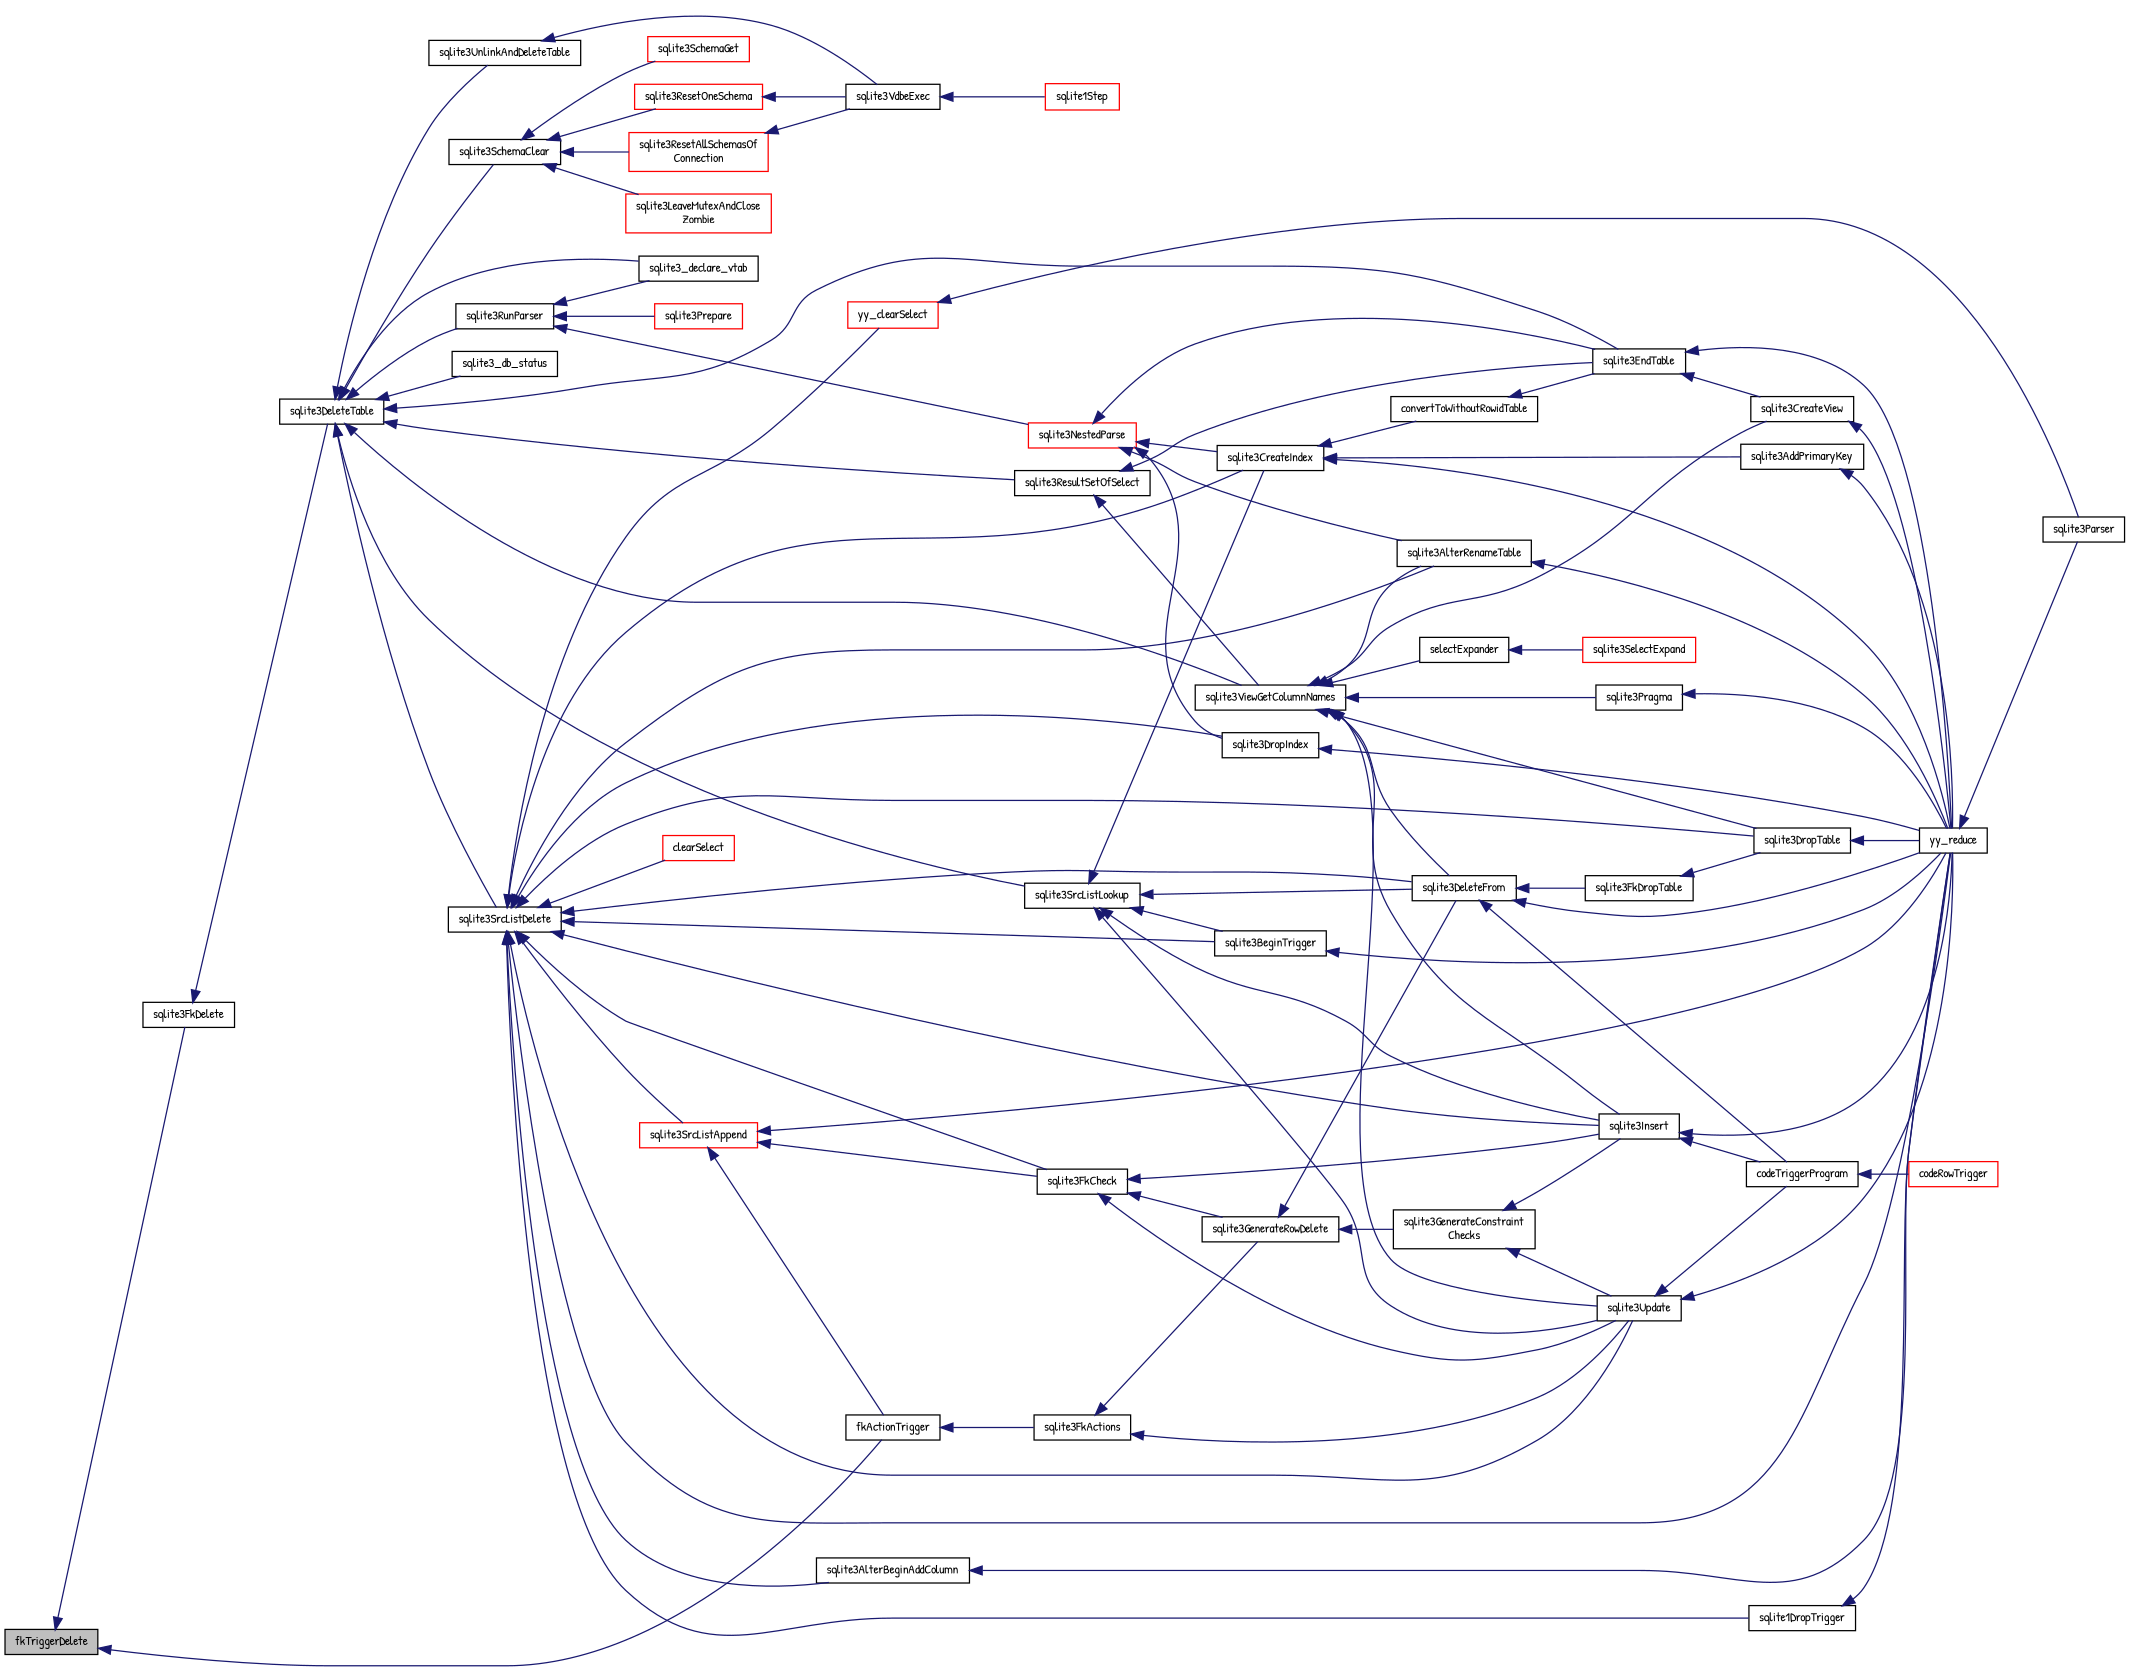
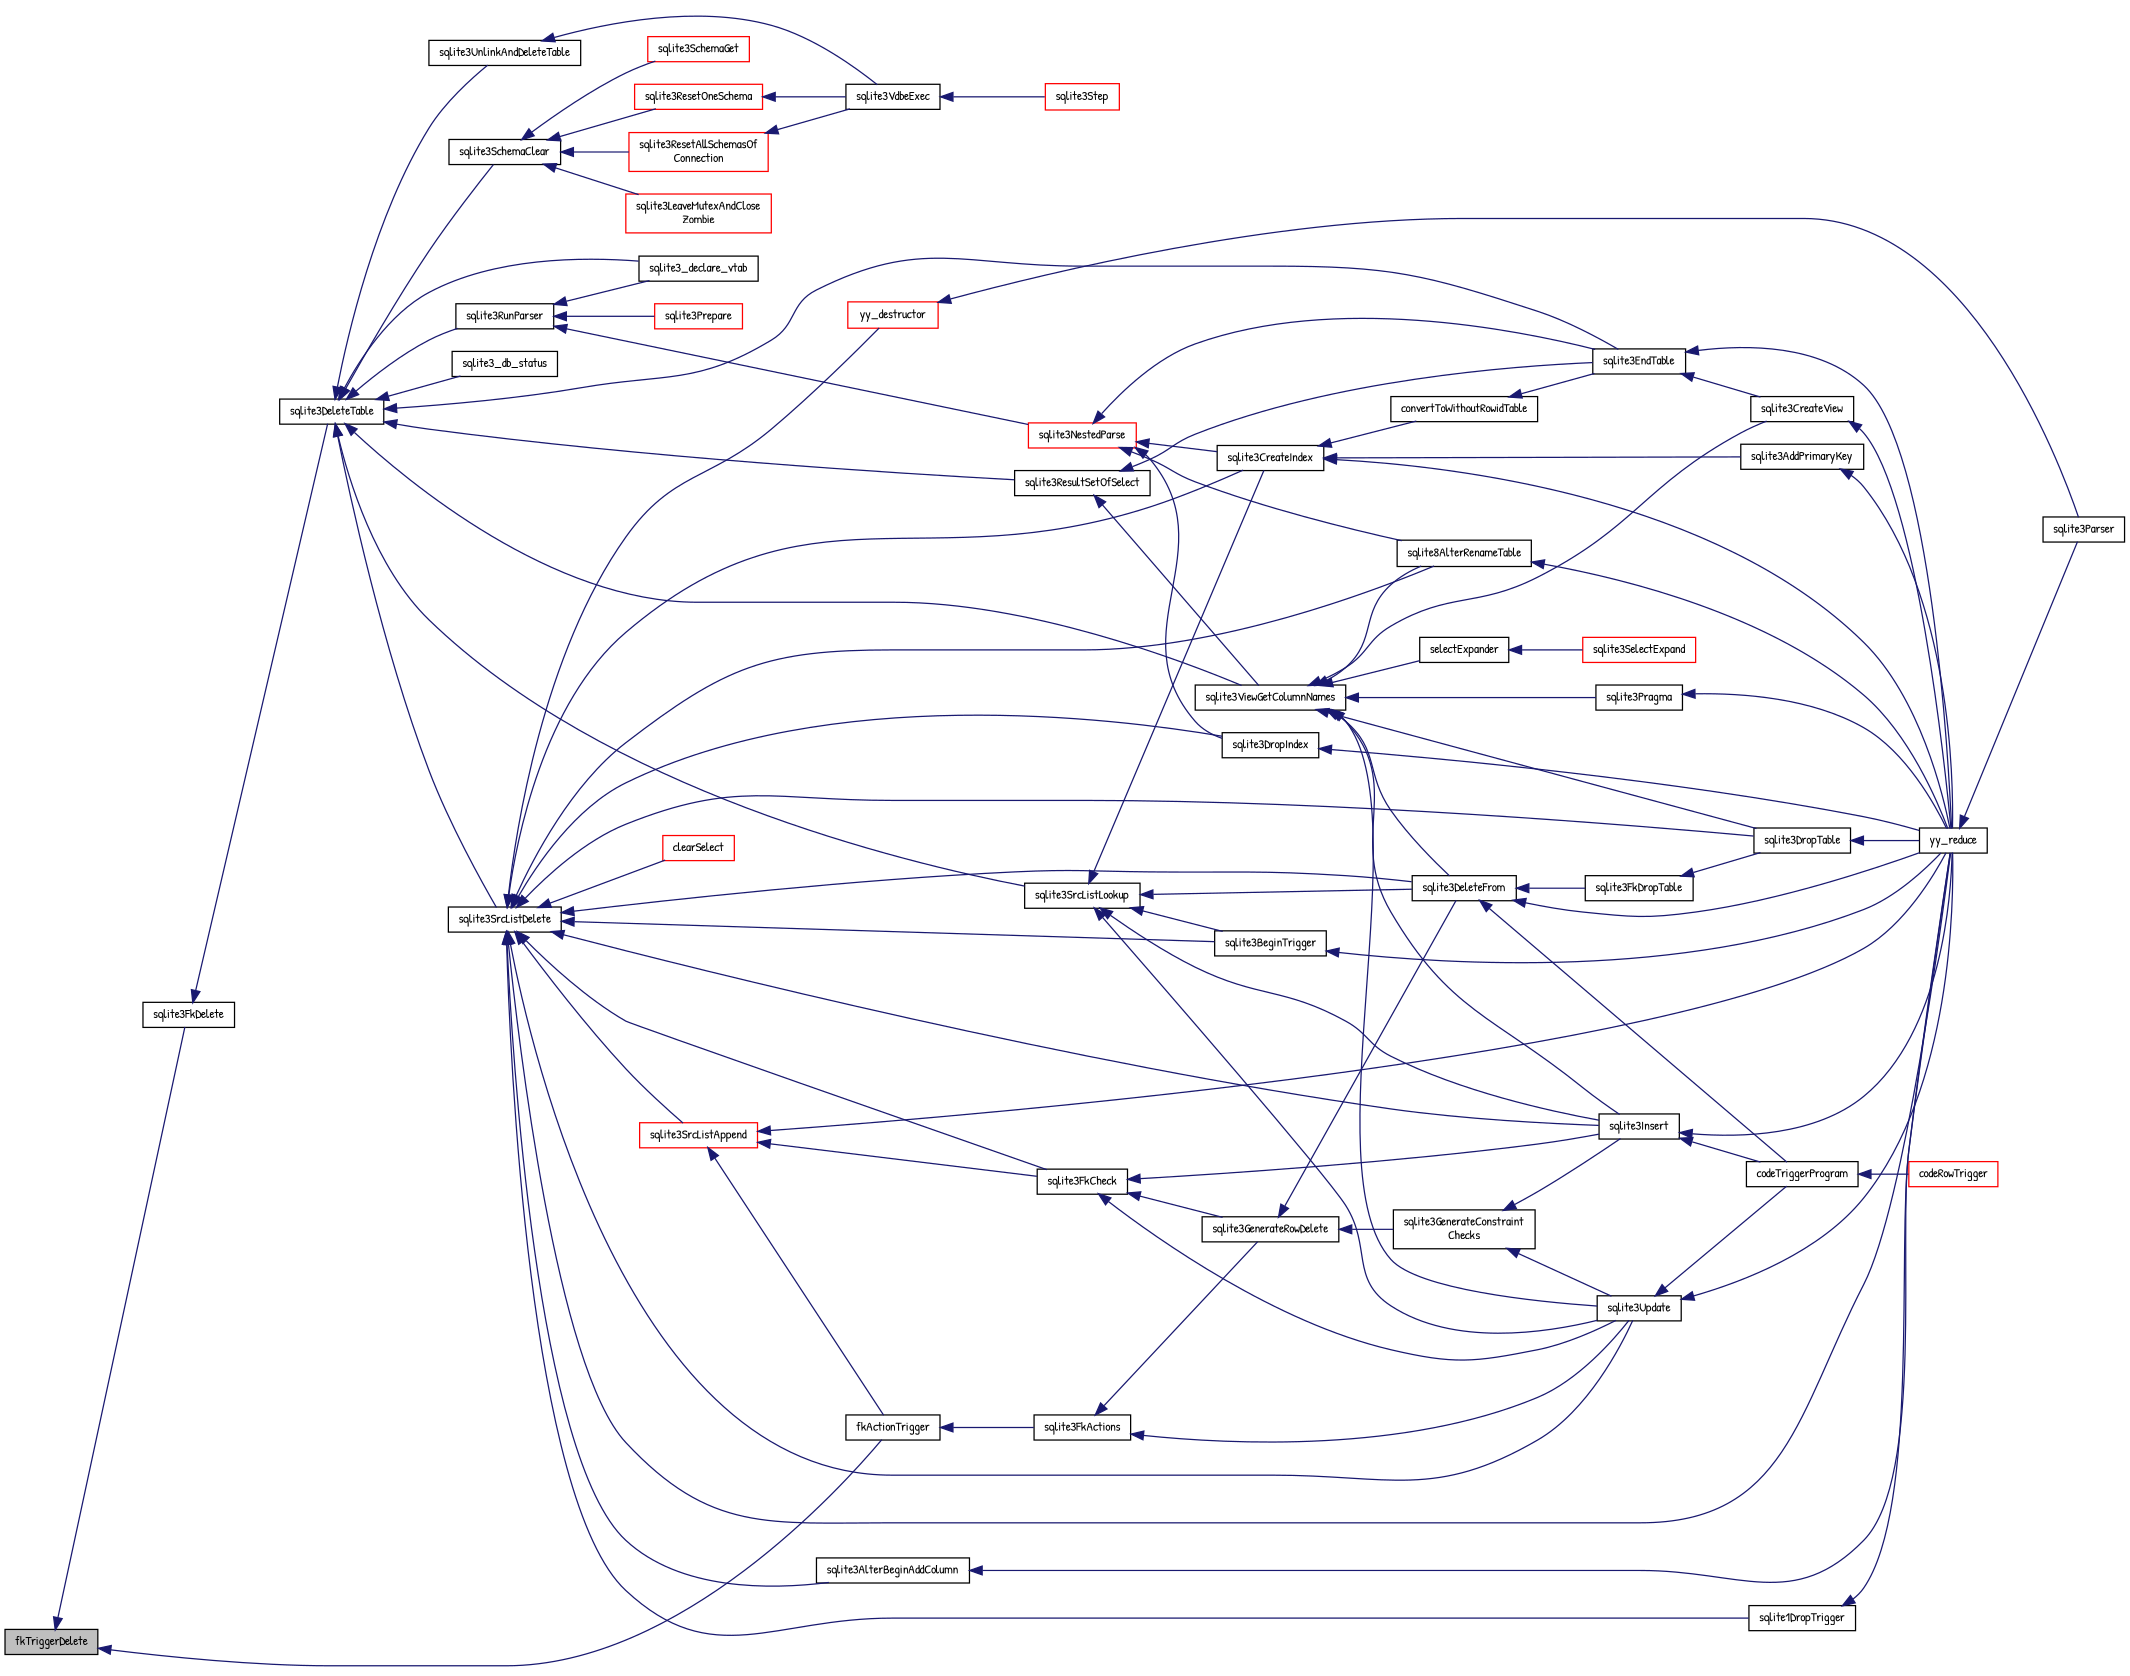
(1082, 97) -> (1082, 97)
(893, 315) -> (893, 315)
(1464, 553) -> (1464, 553)
